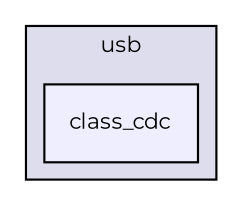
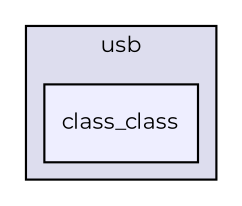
(121, 123) -> (121, 123)
